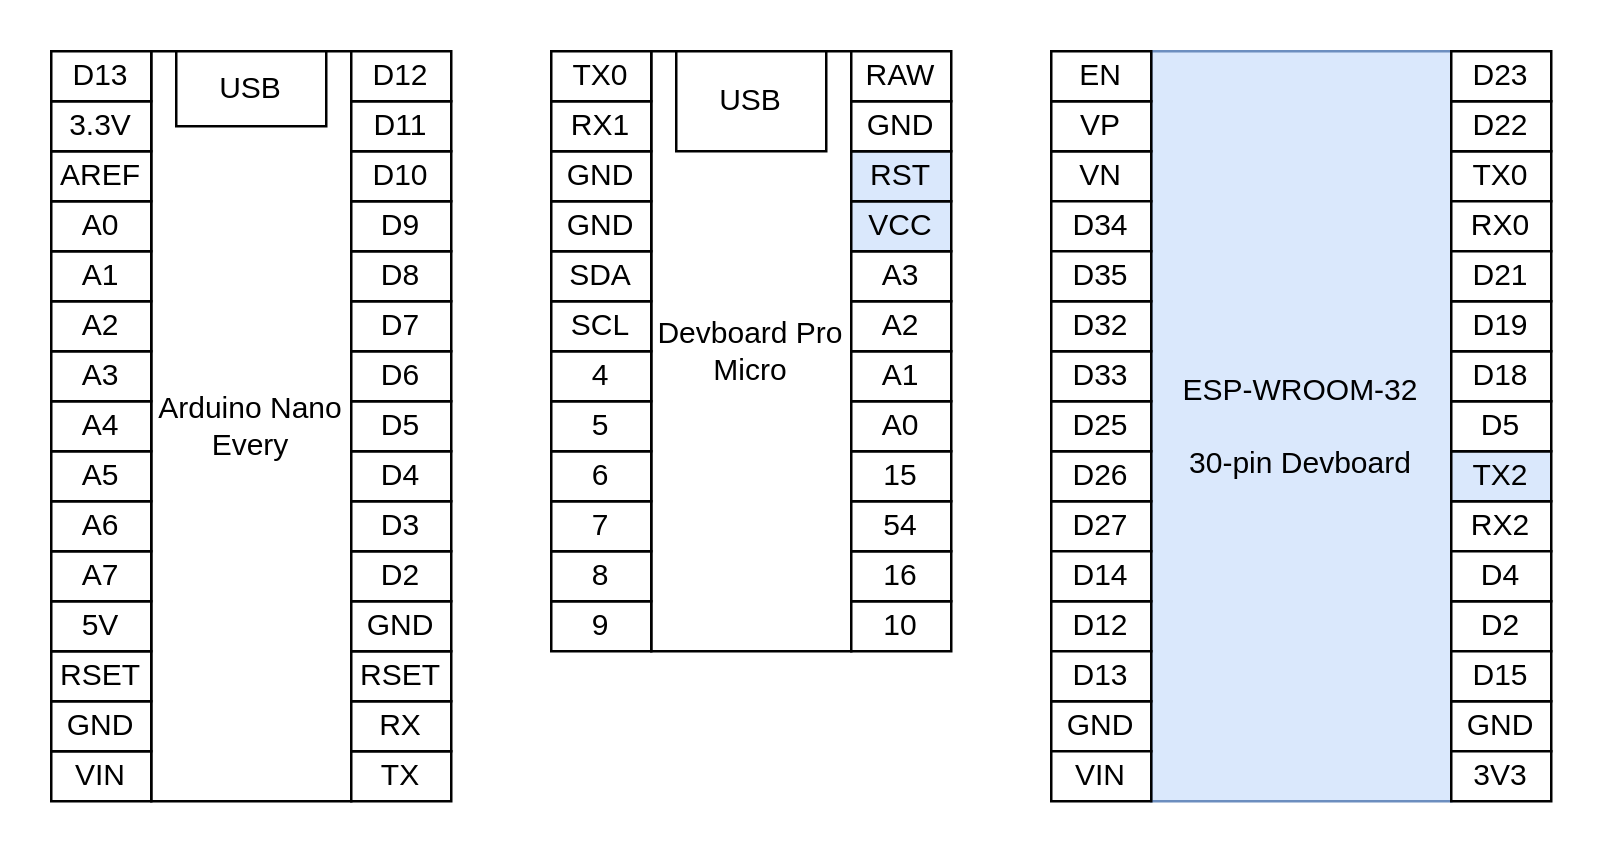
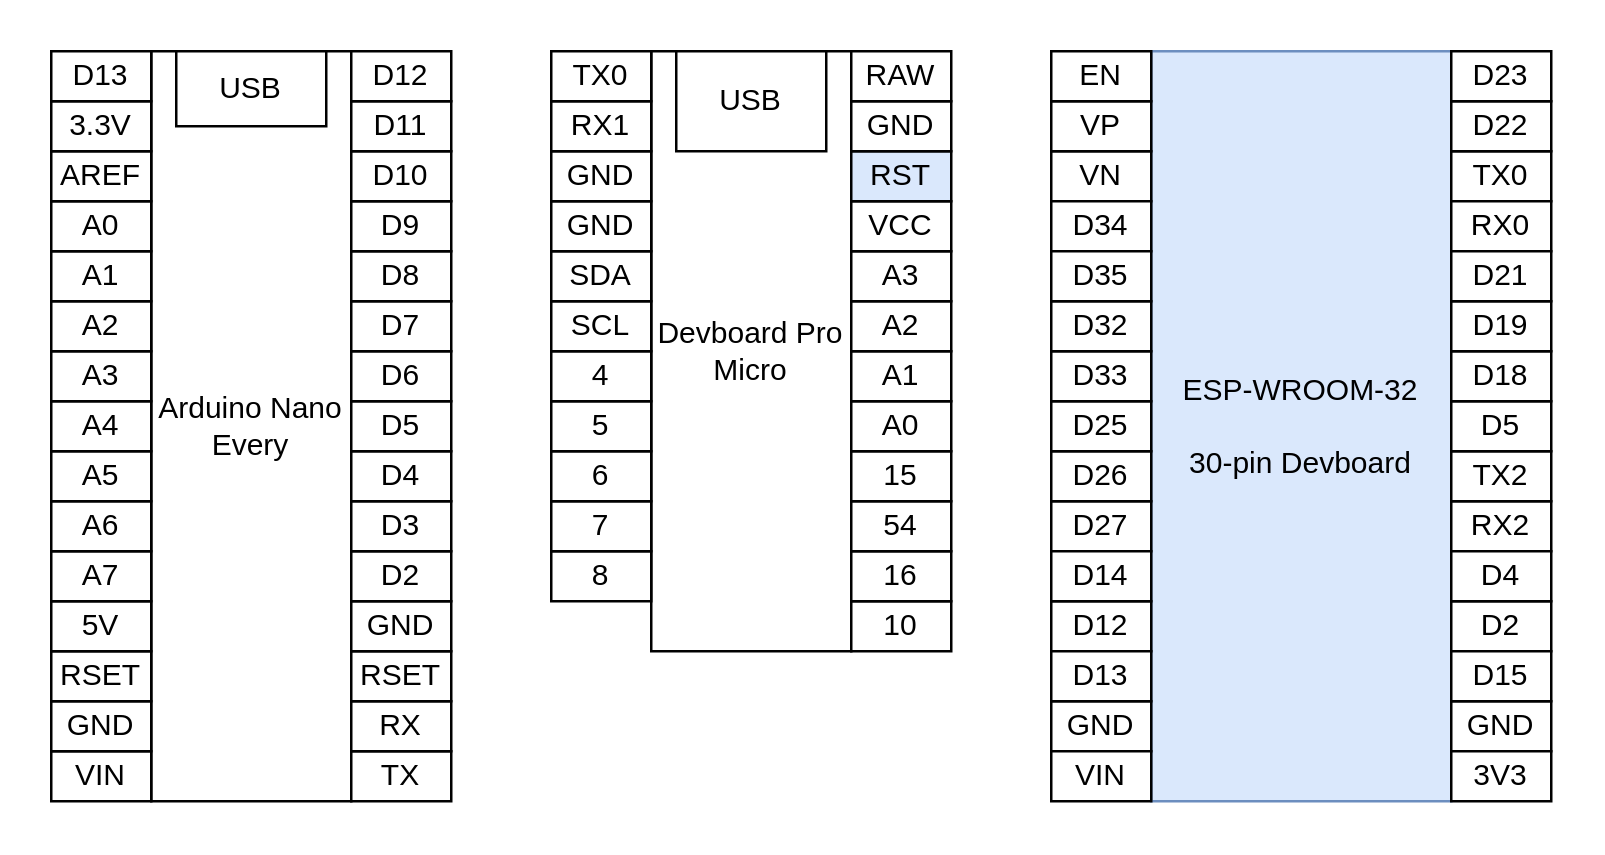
(901, 226) -> (901, 226)
(1501, 476) -> (1501, 476)
(601, 626) -> none
